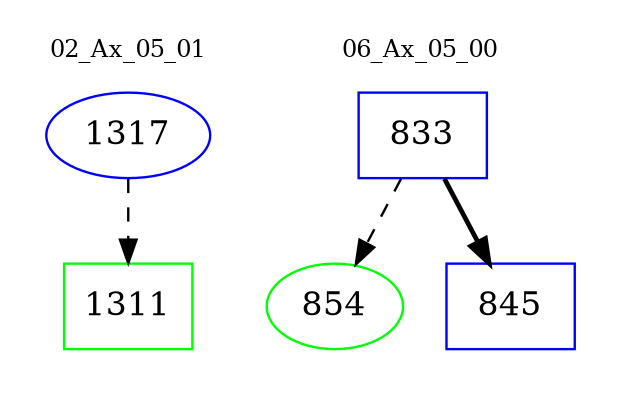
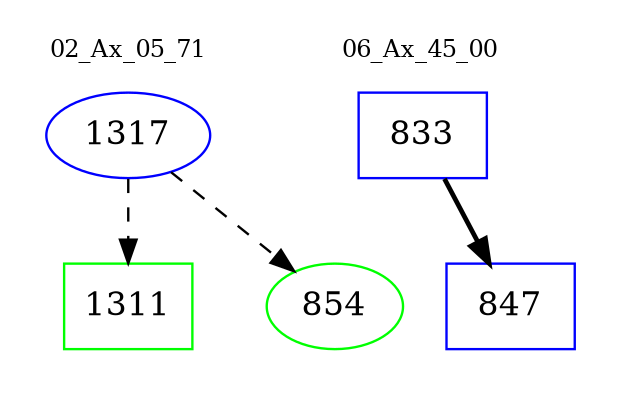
(128, 51) -> (128, 51)
(420, 51) -> (420, 51)
(384, 211) -> (213, 206)
(511, 306) -> (511, 306)
